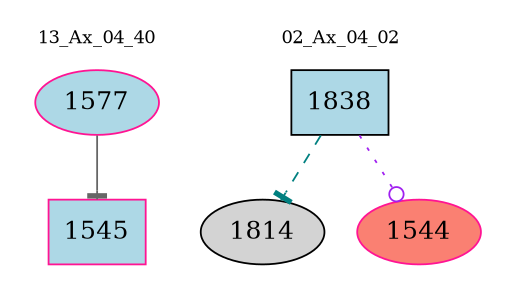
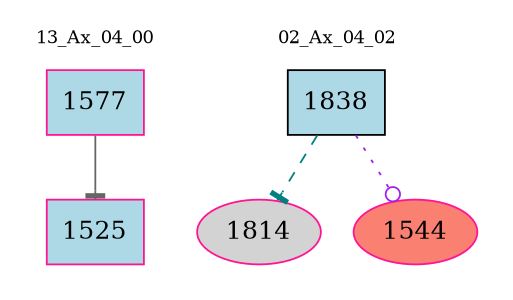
(97, 39) -> (95, 39)
(97, 103) -> (95, 103)
(97, 232) -> (95, 232)
(263, 232) -> (259, 232)
